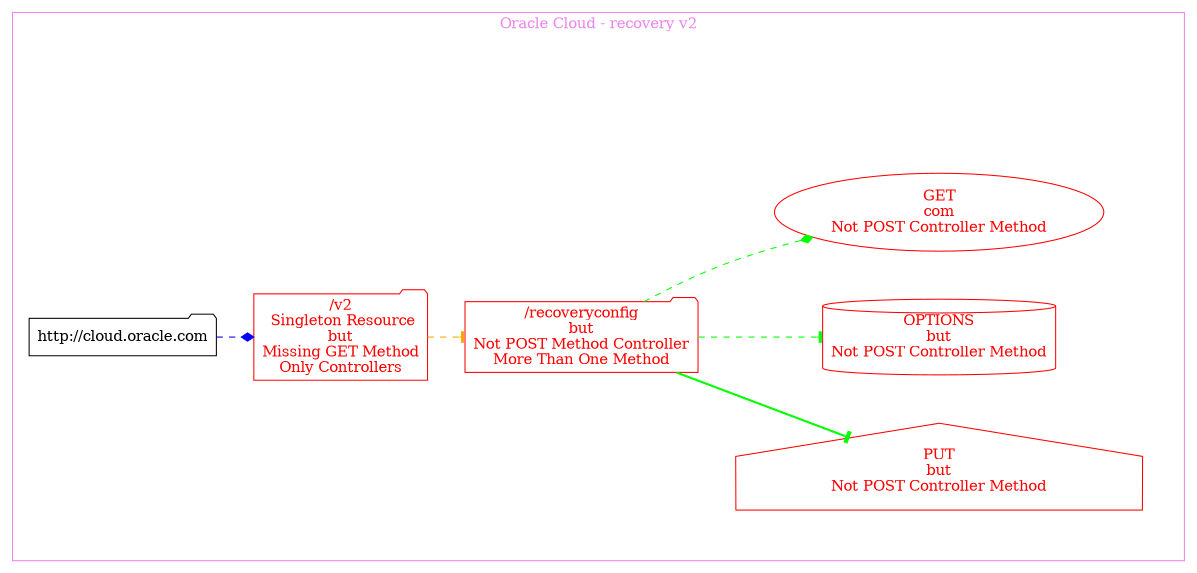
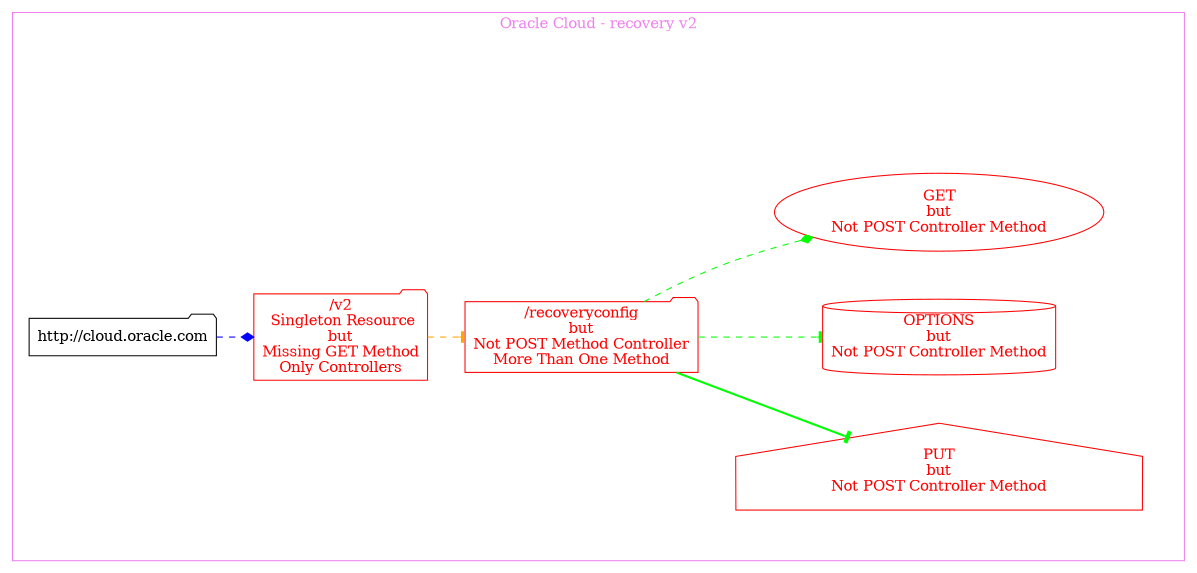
(939, 212) -> (939, 212)
